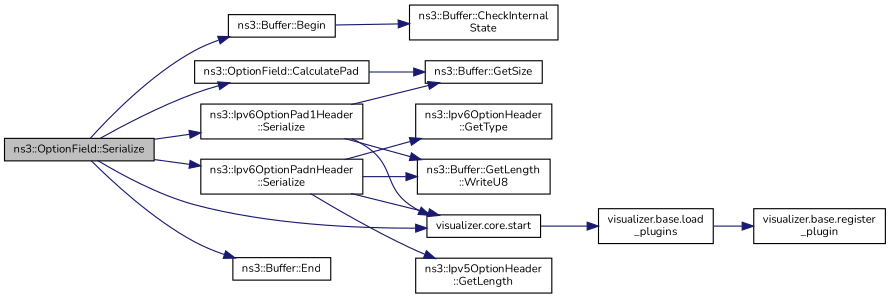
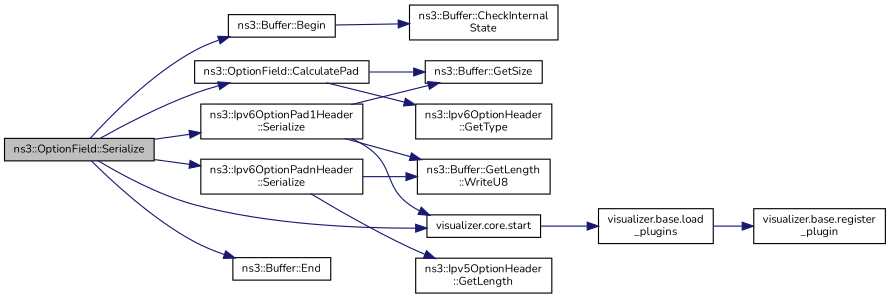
(364, 154) -> (365, 92)
(390, 203) -> none
